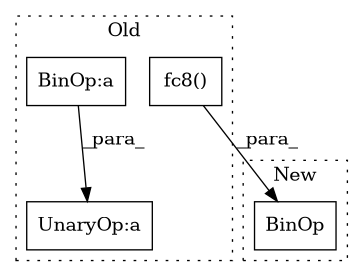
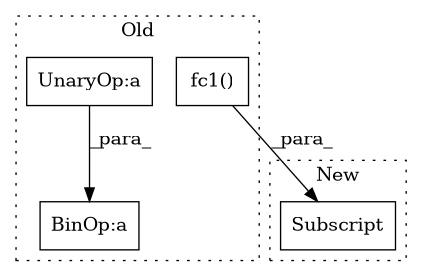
(186, 82) -> (212, 82)
(82, 147) -> (90, 147)
(295, 226) -> (338, 226)
